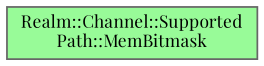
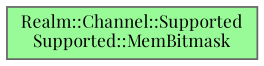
(132, 33) -> (132, 33)
